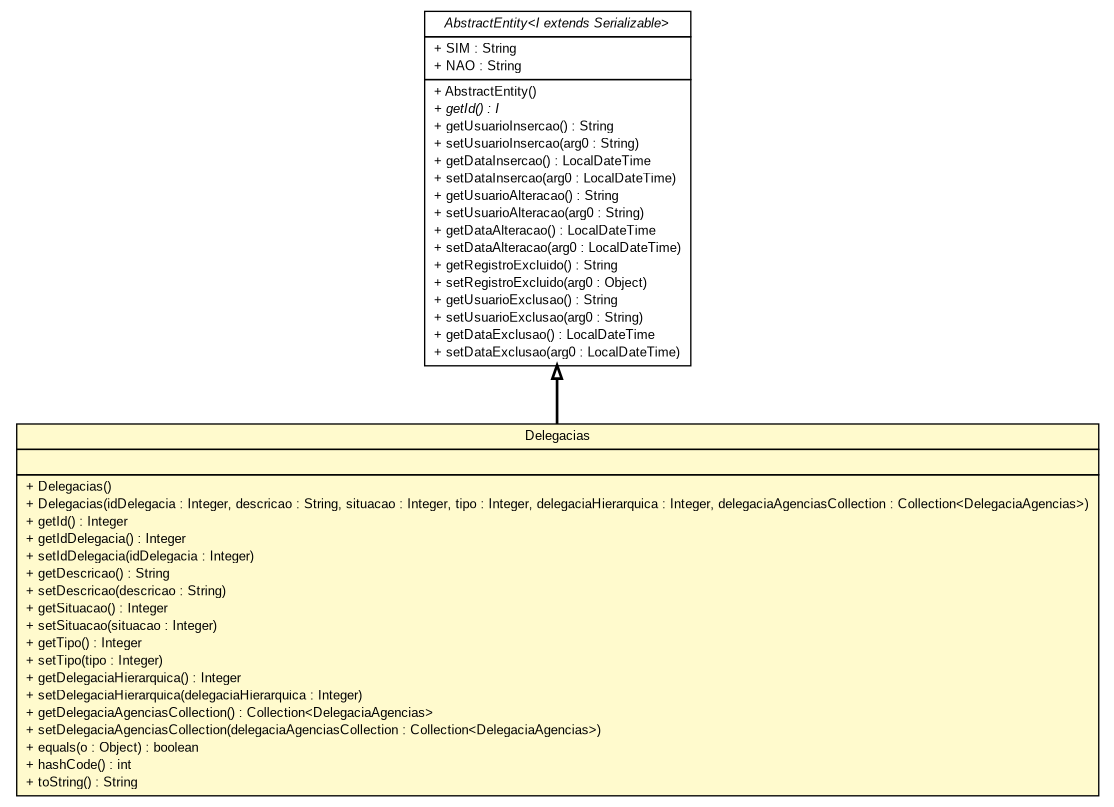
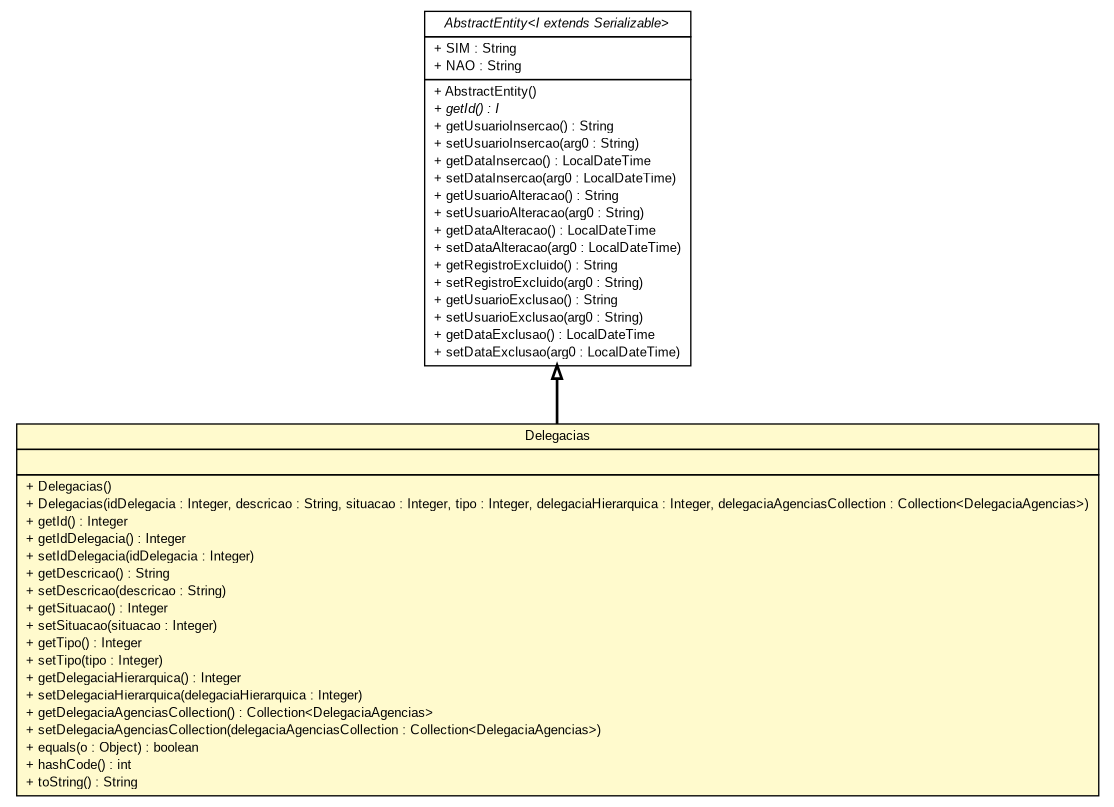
(541, 283) -> (539, 283)
